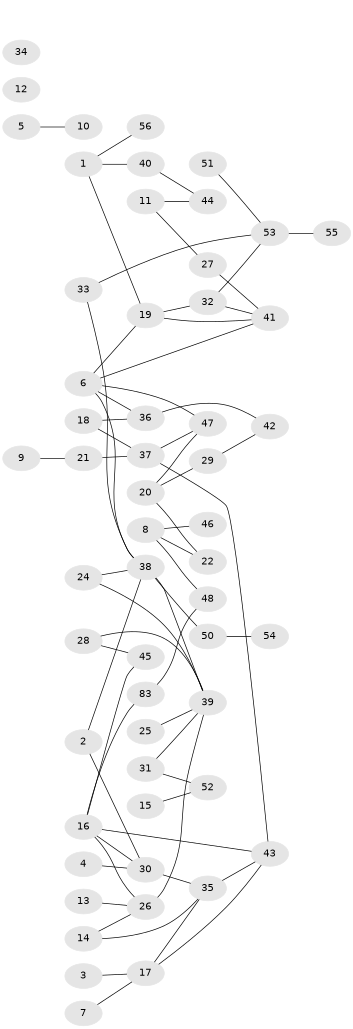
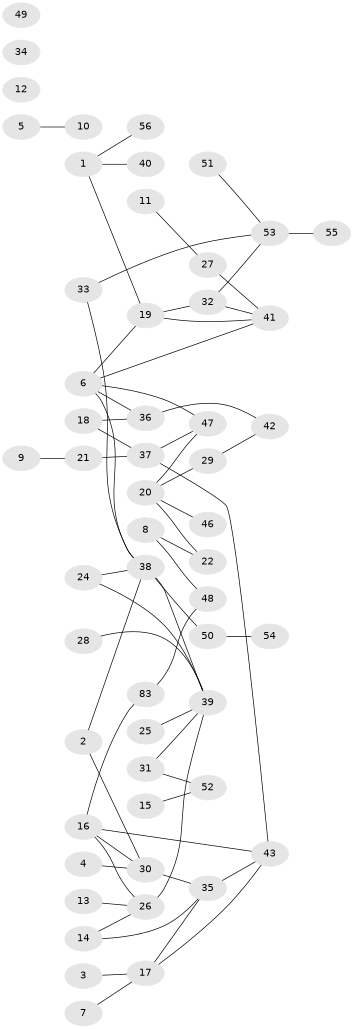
none -> (21, 15)
(208, 202) -> none
(172, 528) -> (177, 509)
(146, 657) -> none
